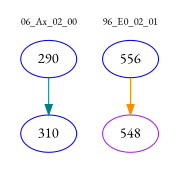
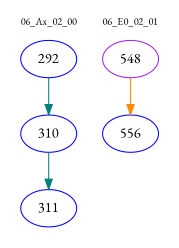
(131, 22) -> (131, 22)
(49, 59) -> (49, 59)
(131, 91) -> (131, 91)
none -> (49, 208)
